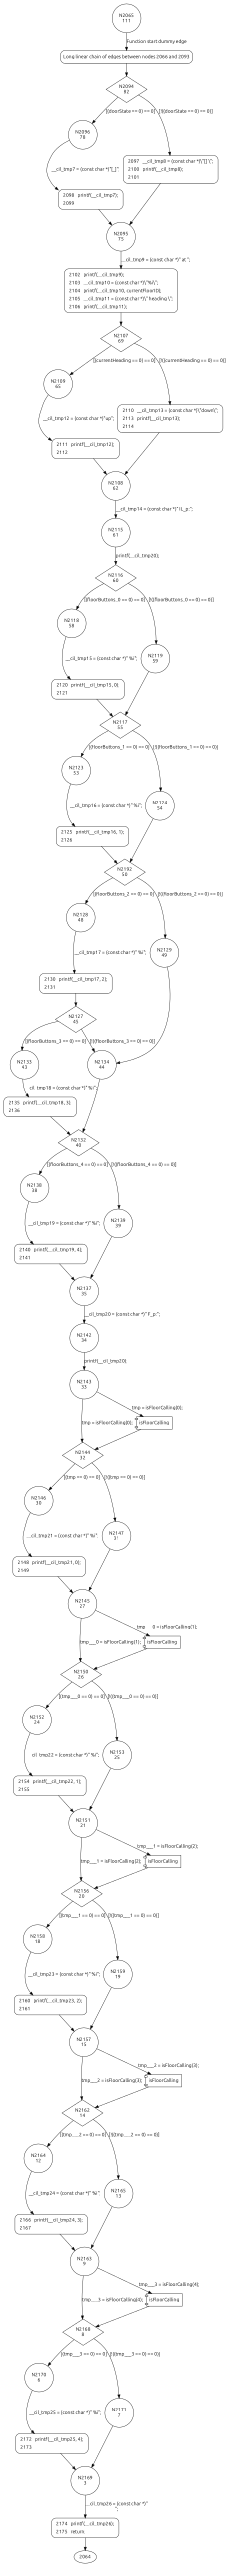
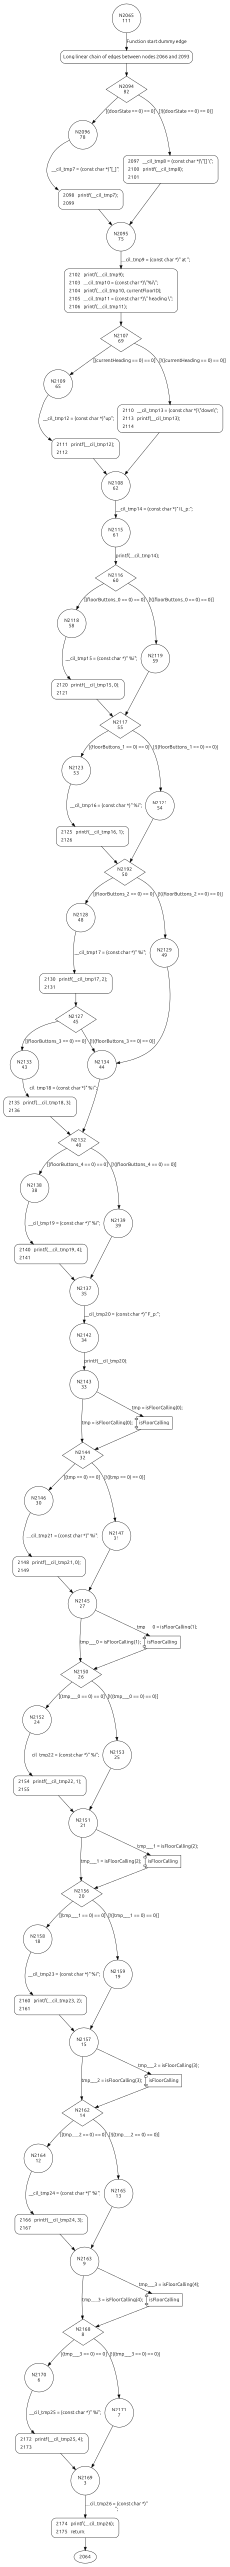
(138, 556) -> (138, 556)
(160, 806) -> (160, 806)
